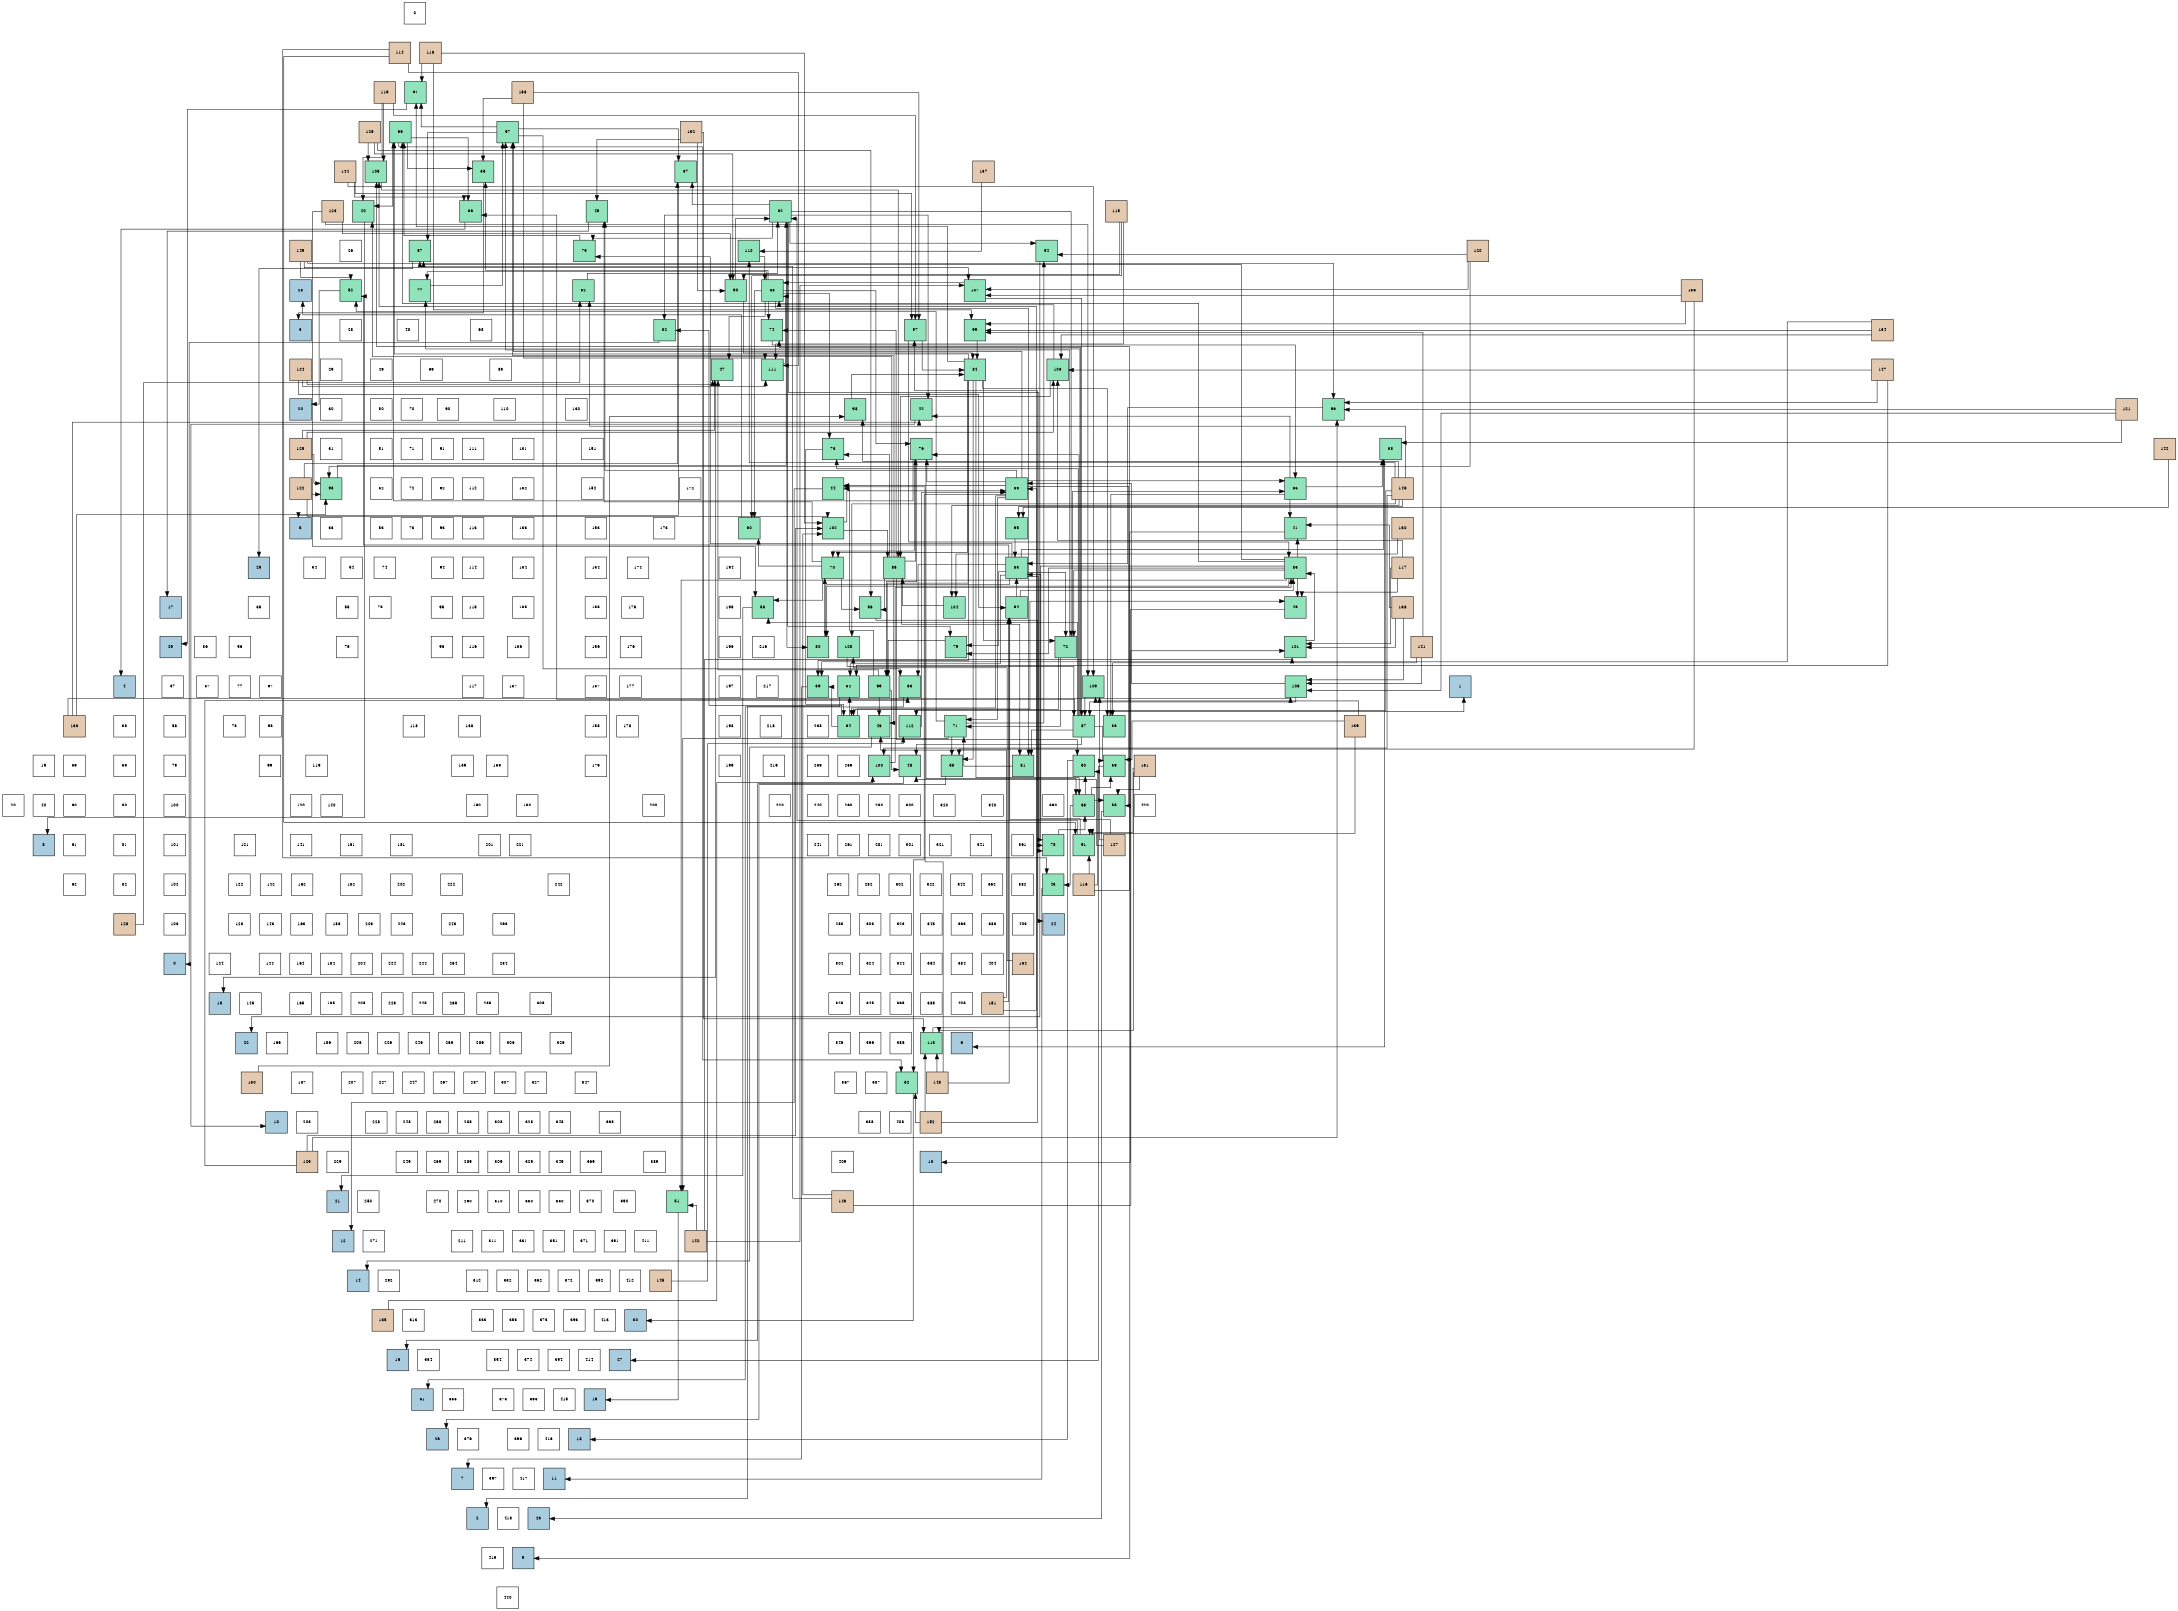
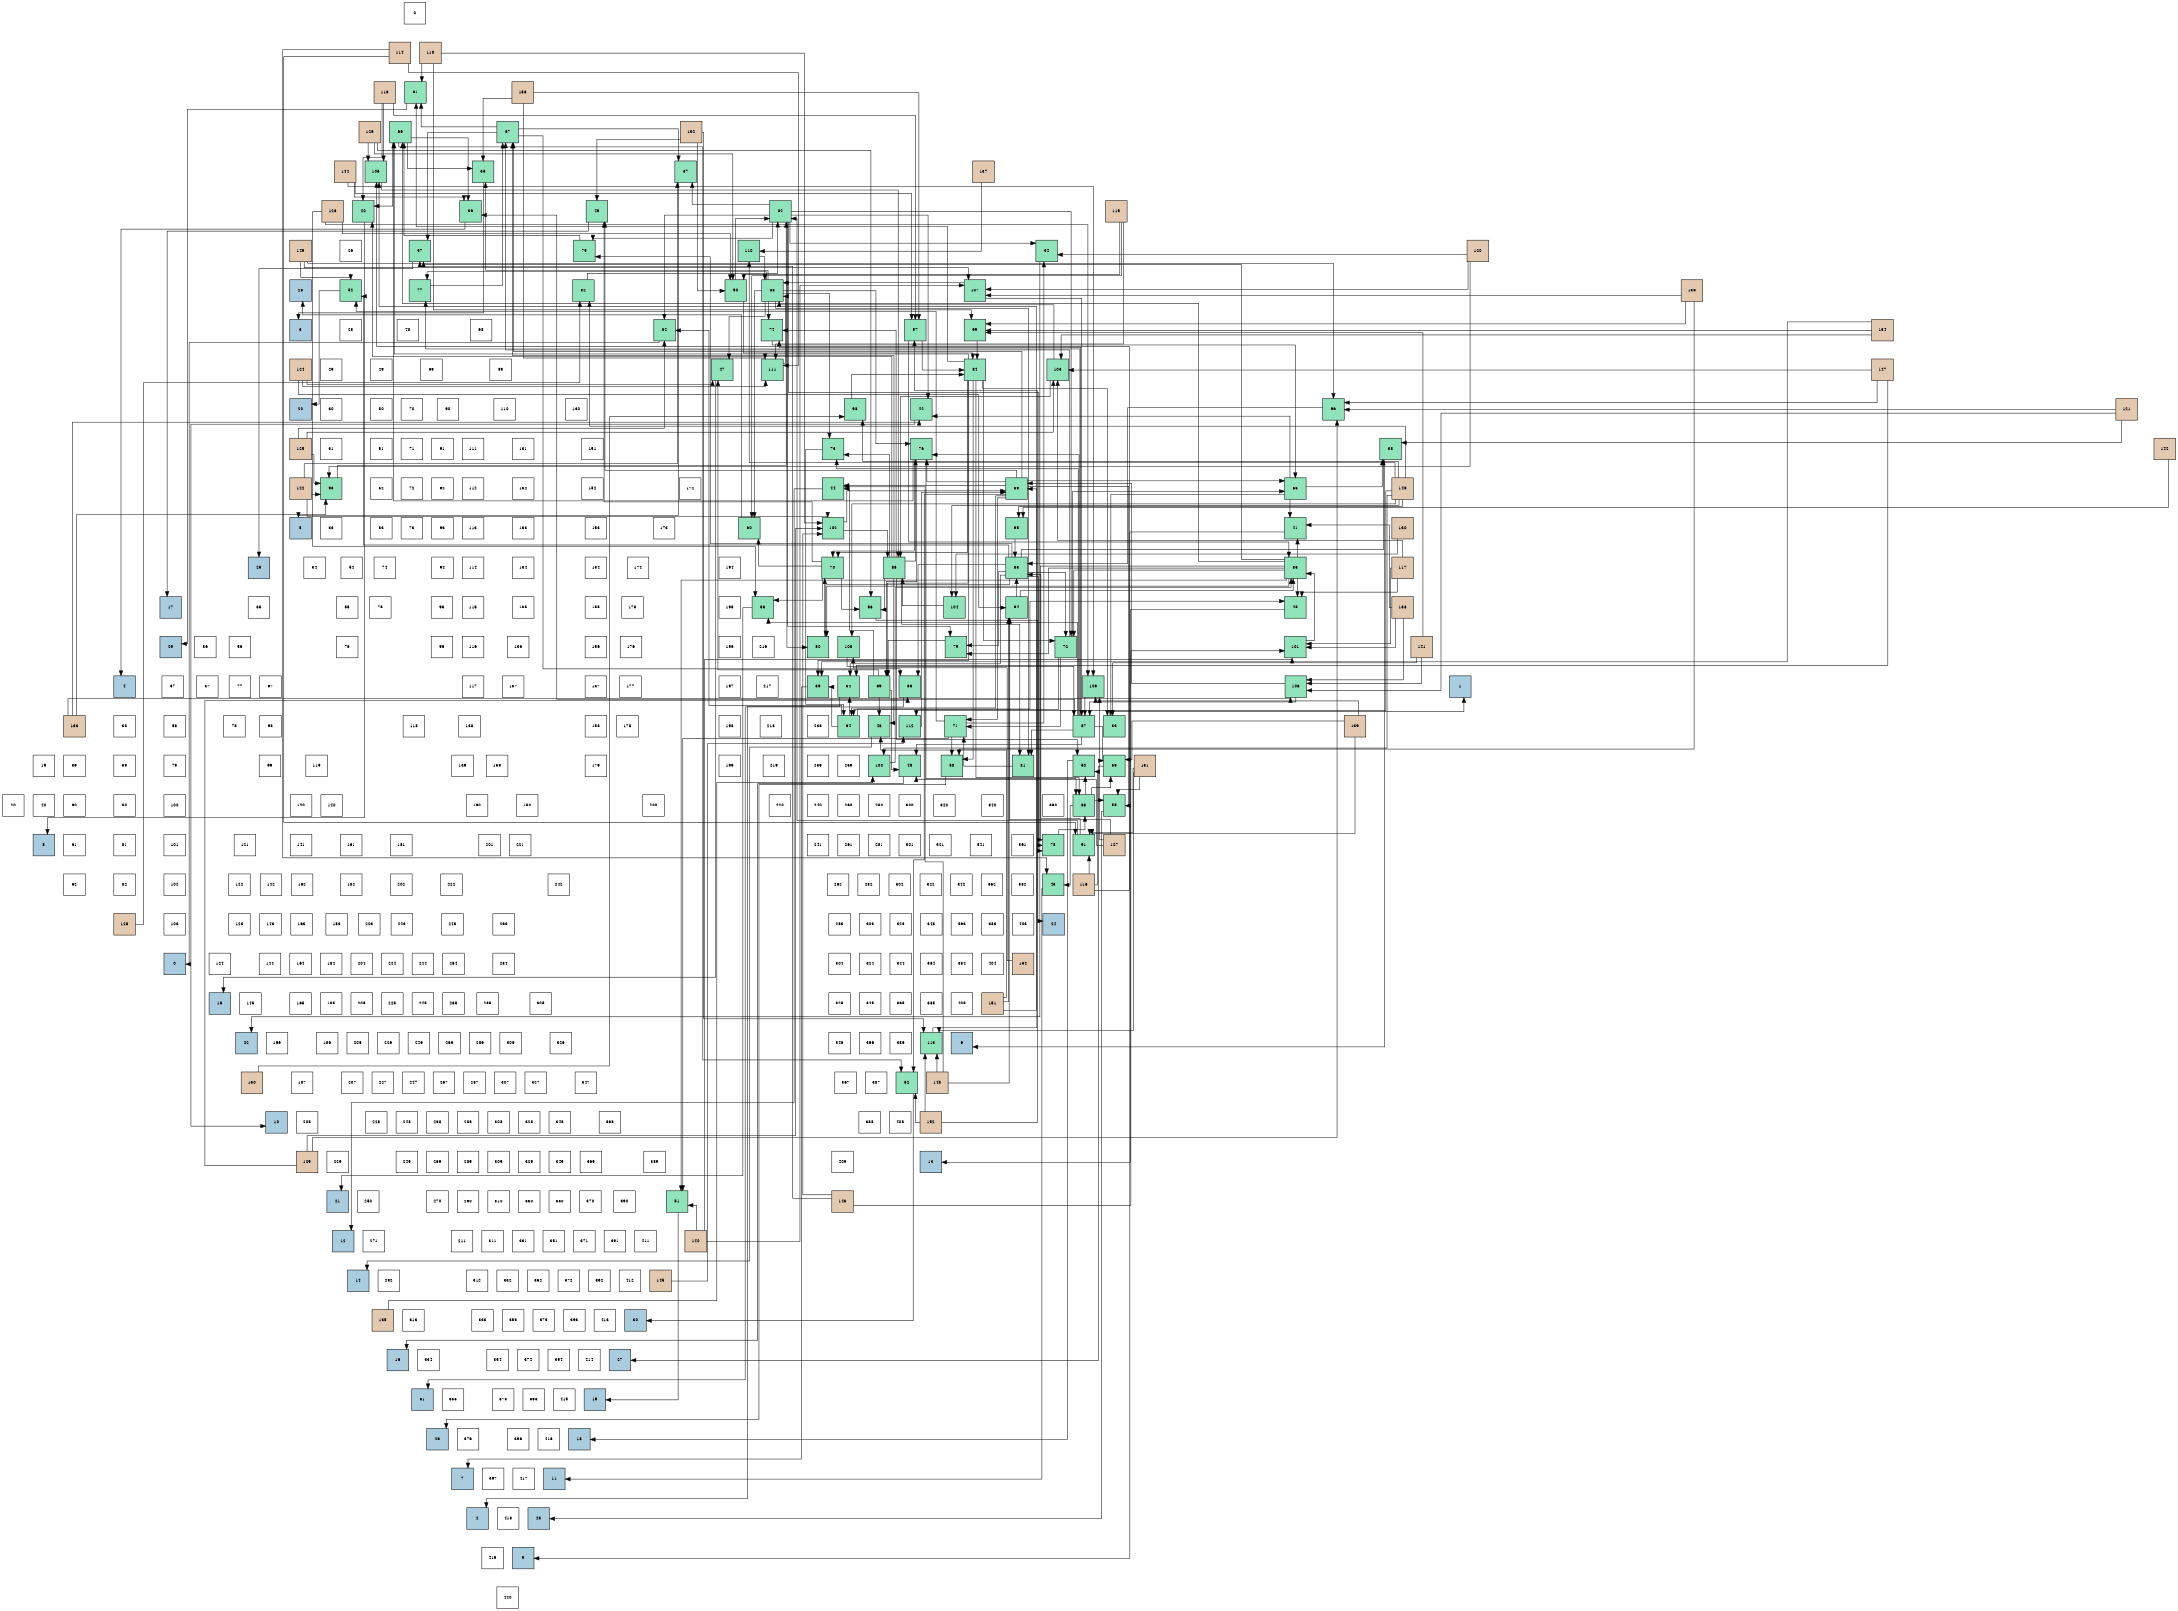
(527, 430) -> (517, 428)
(1145, 805) -> none
